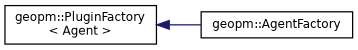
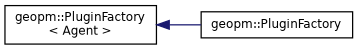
(277, 25) -> (277, 25)
